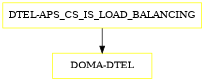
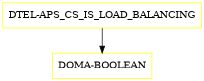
(102, 66) -> (102, 66)
